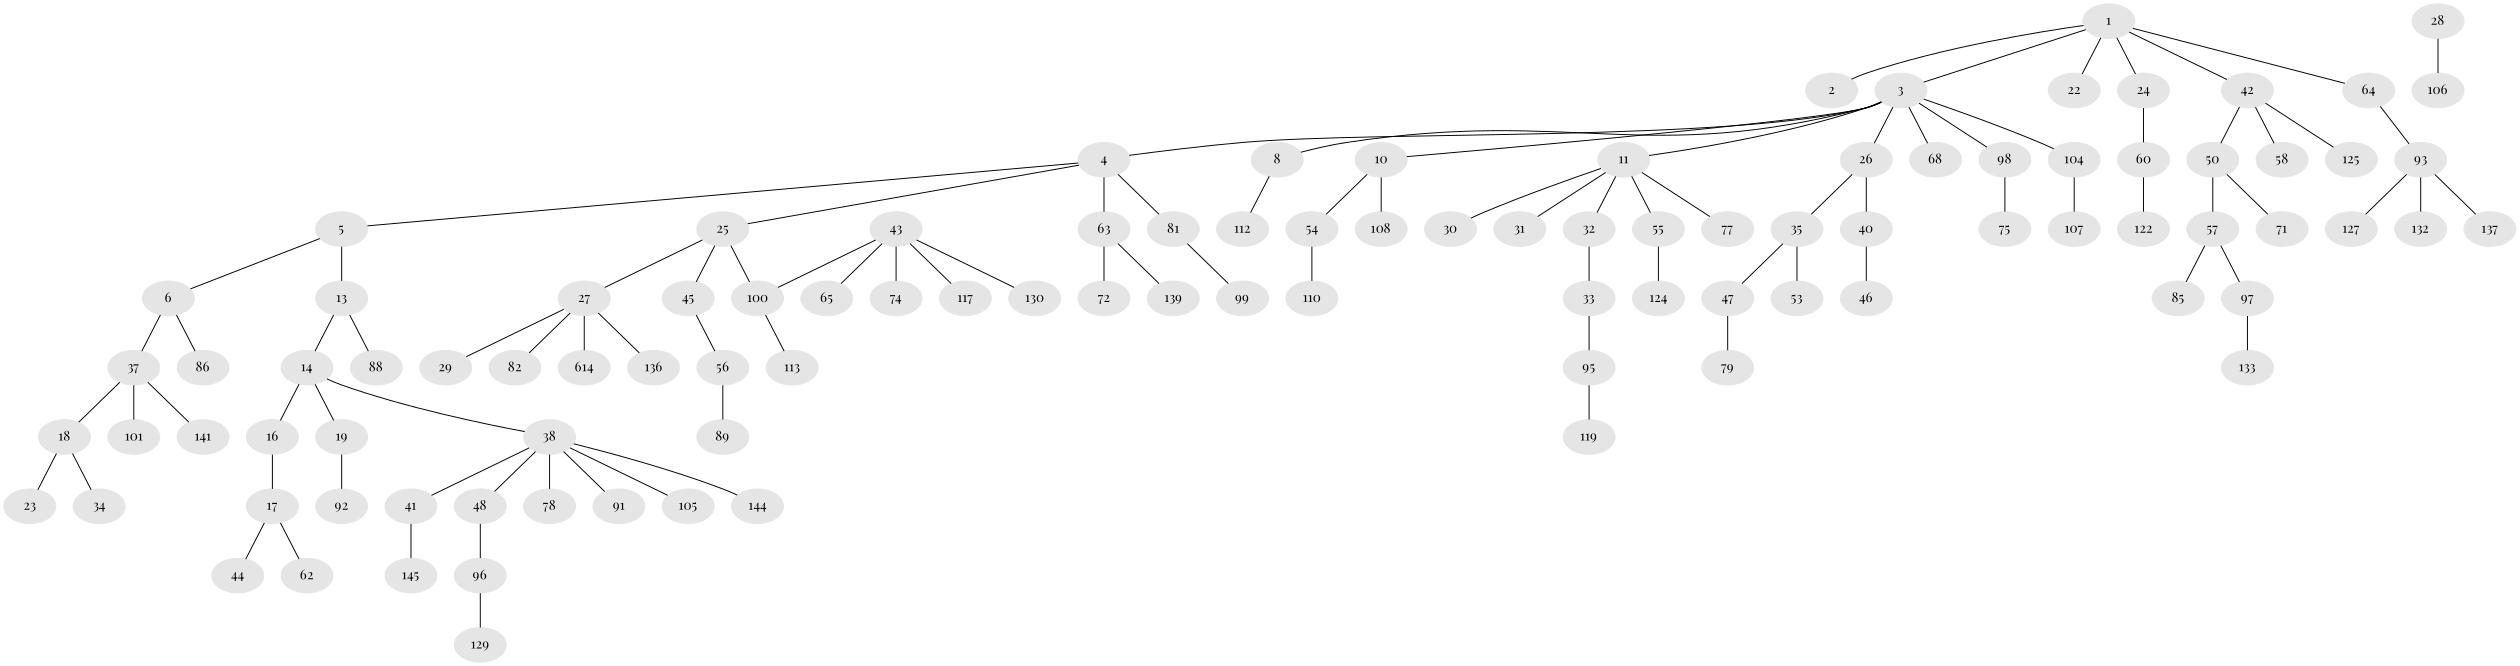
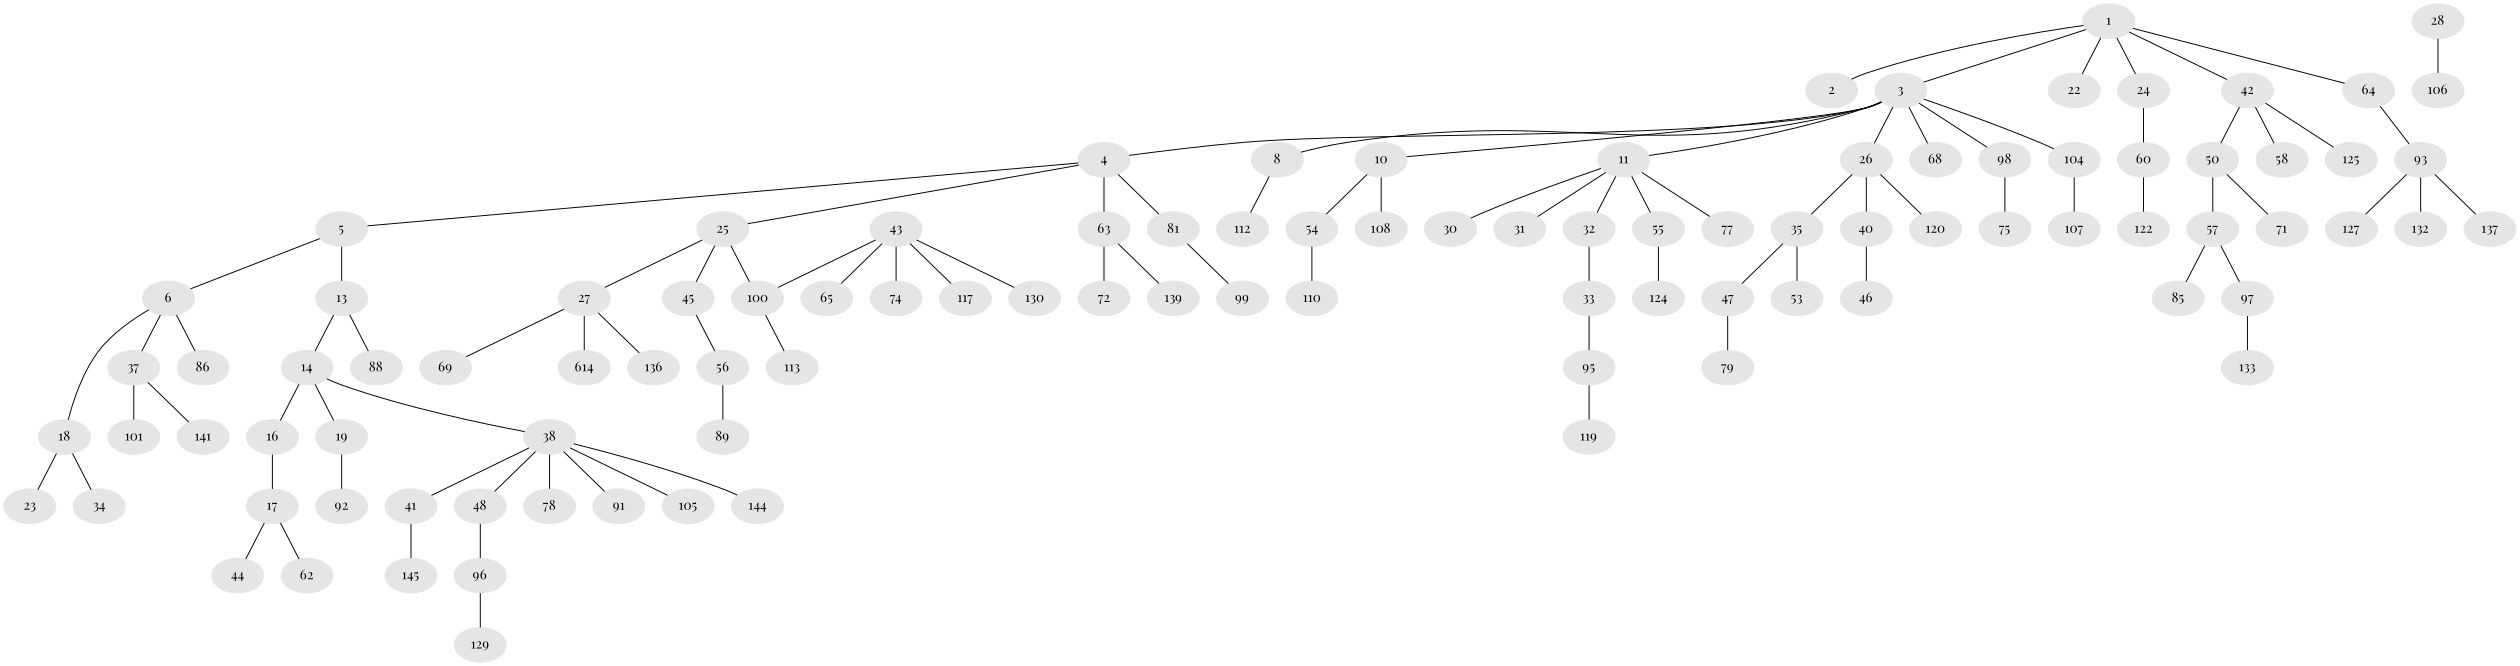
none -> (1936, 229)
(446, 368) -> (446, 368)
(515, 368) -> none
(99, 402) -> (96, 355)
